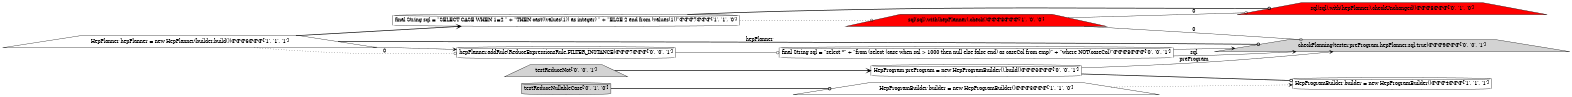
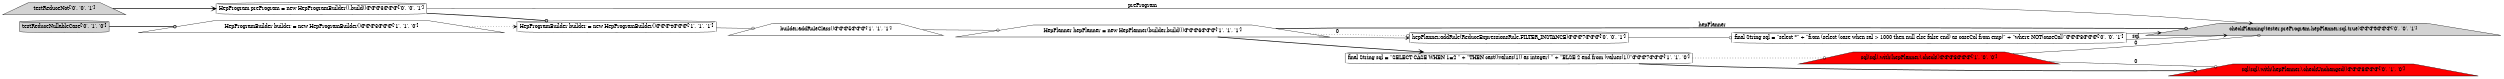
none -> (836, 29)
